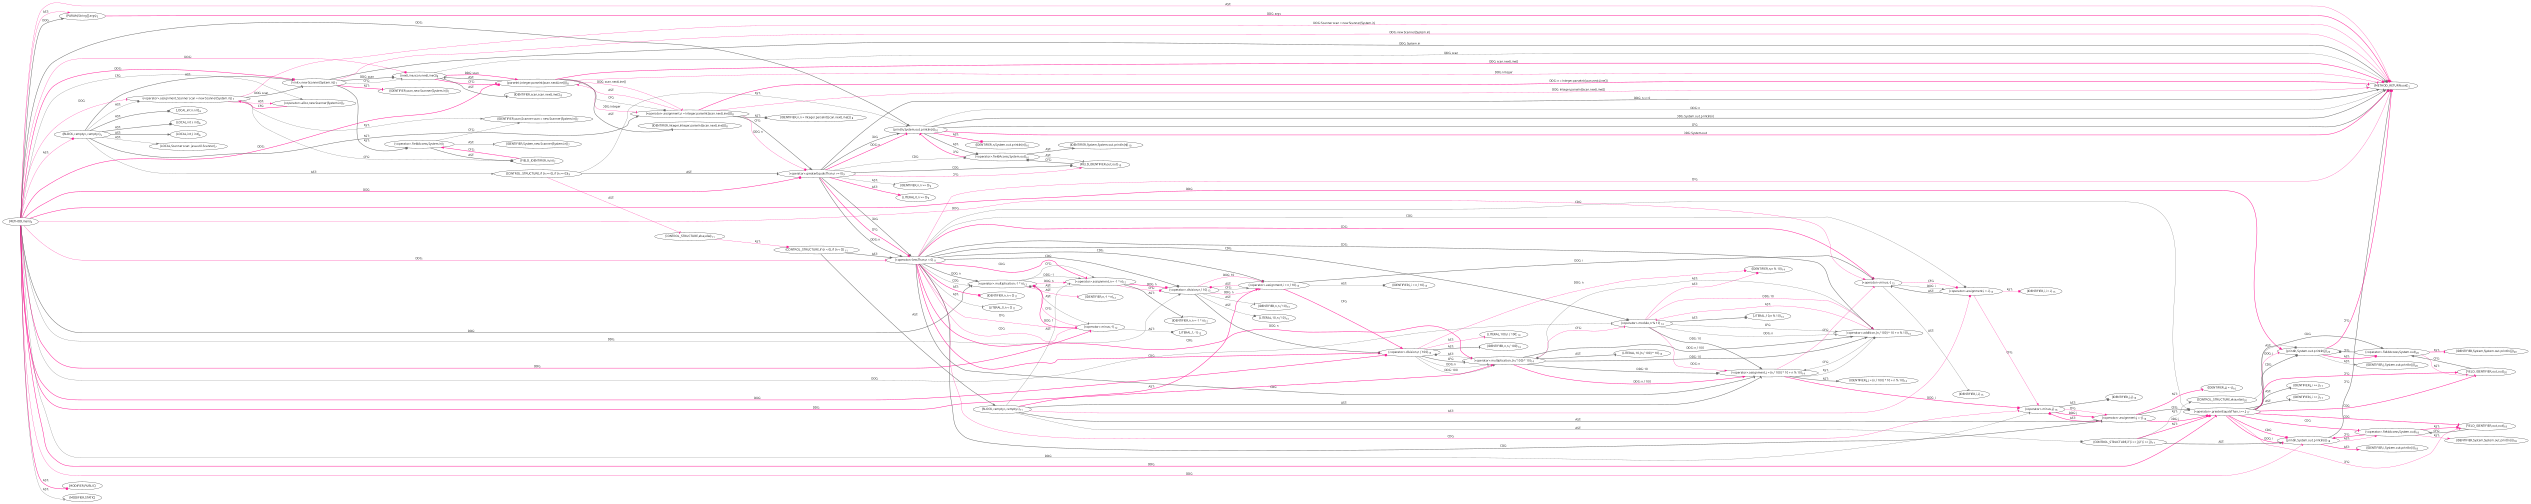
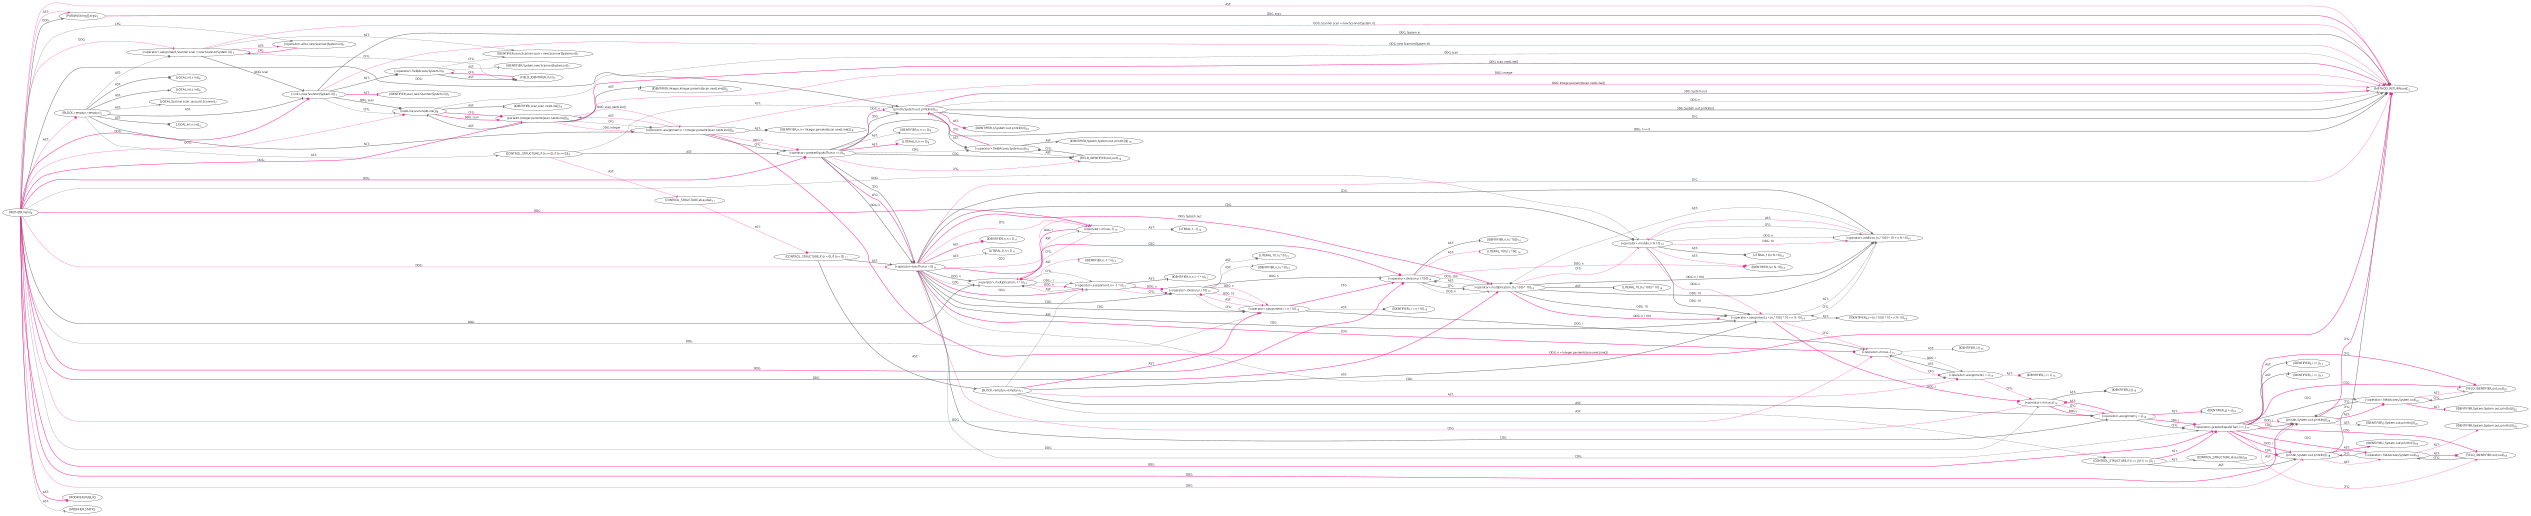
(1190, 340) -> (1190, 216)
(569, 341) -> (596, 343)
(1410, 438) -> (1427, 430)
